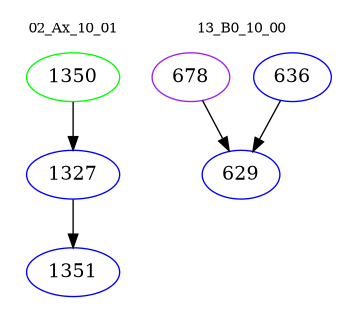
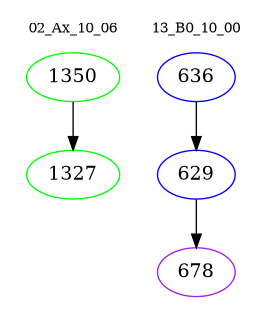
(73, 29) -> (73, 29)
(213, 120) -> (196, 217)
(73, 175) -> (73, 175)
(73, 272) -> none
